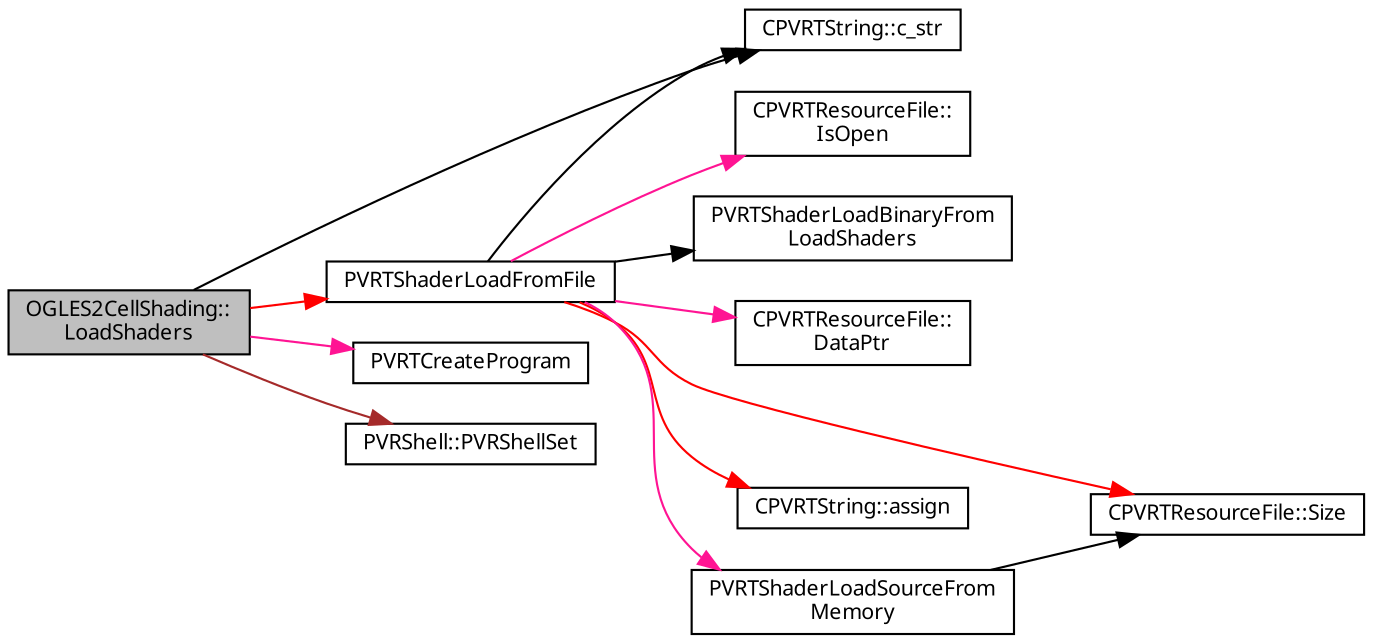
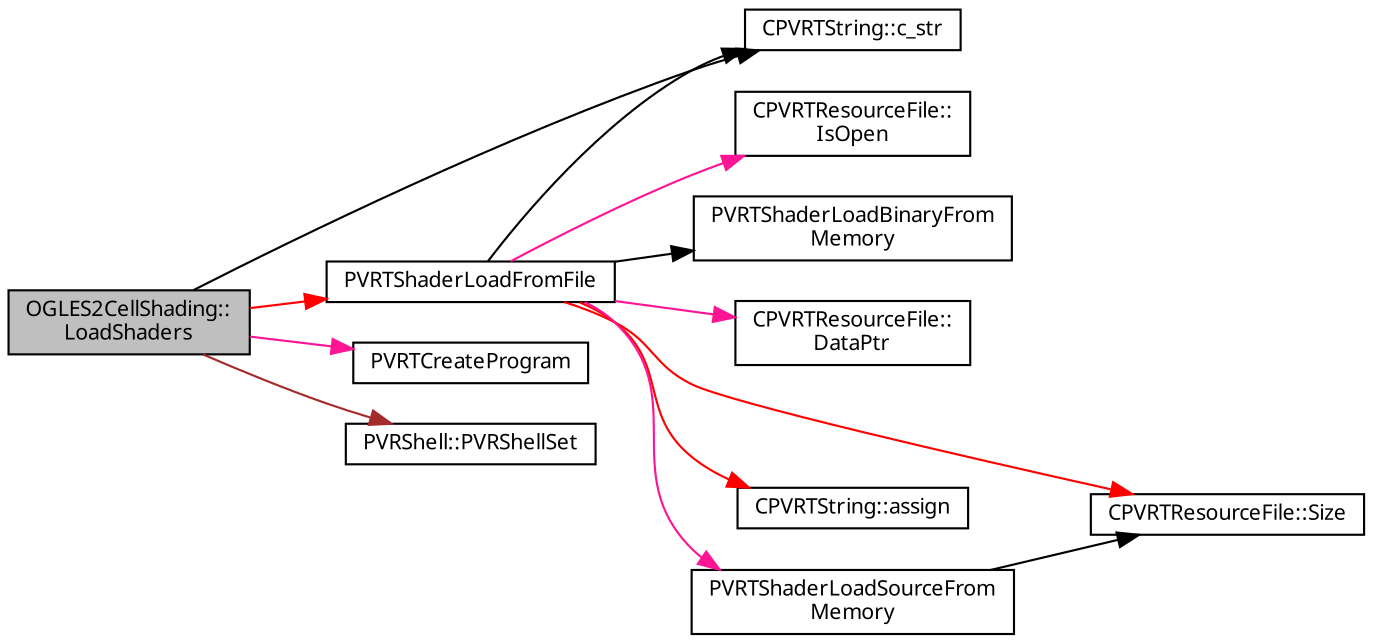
(853, 228) -> (853, 228)
